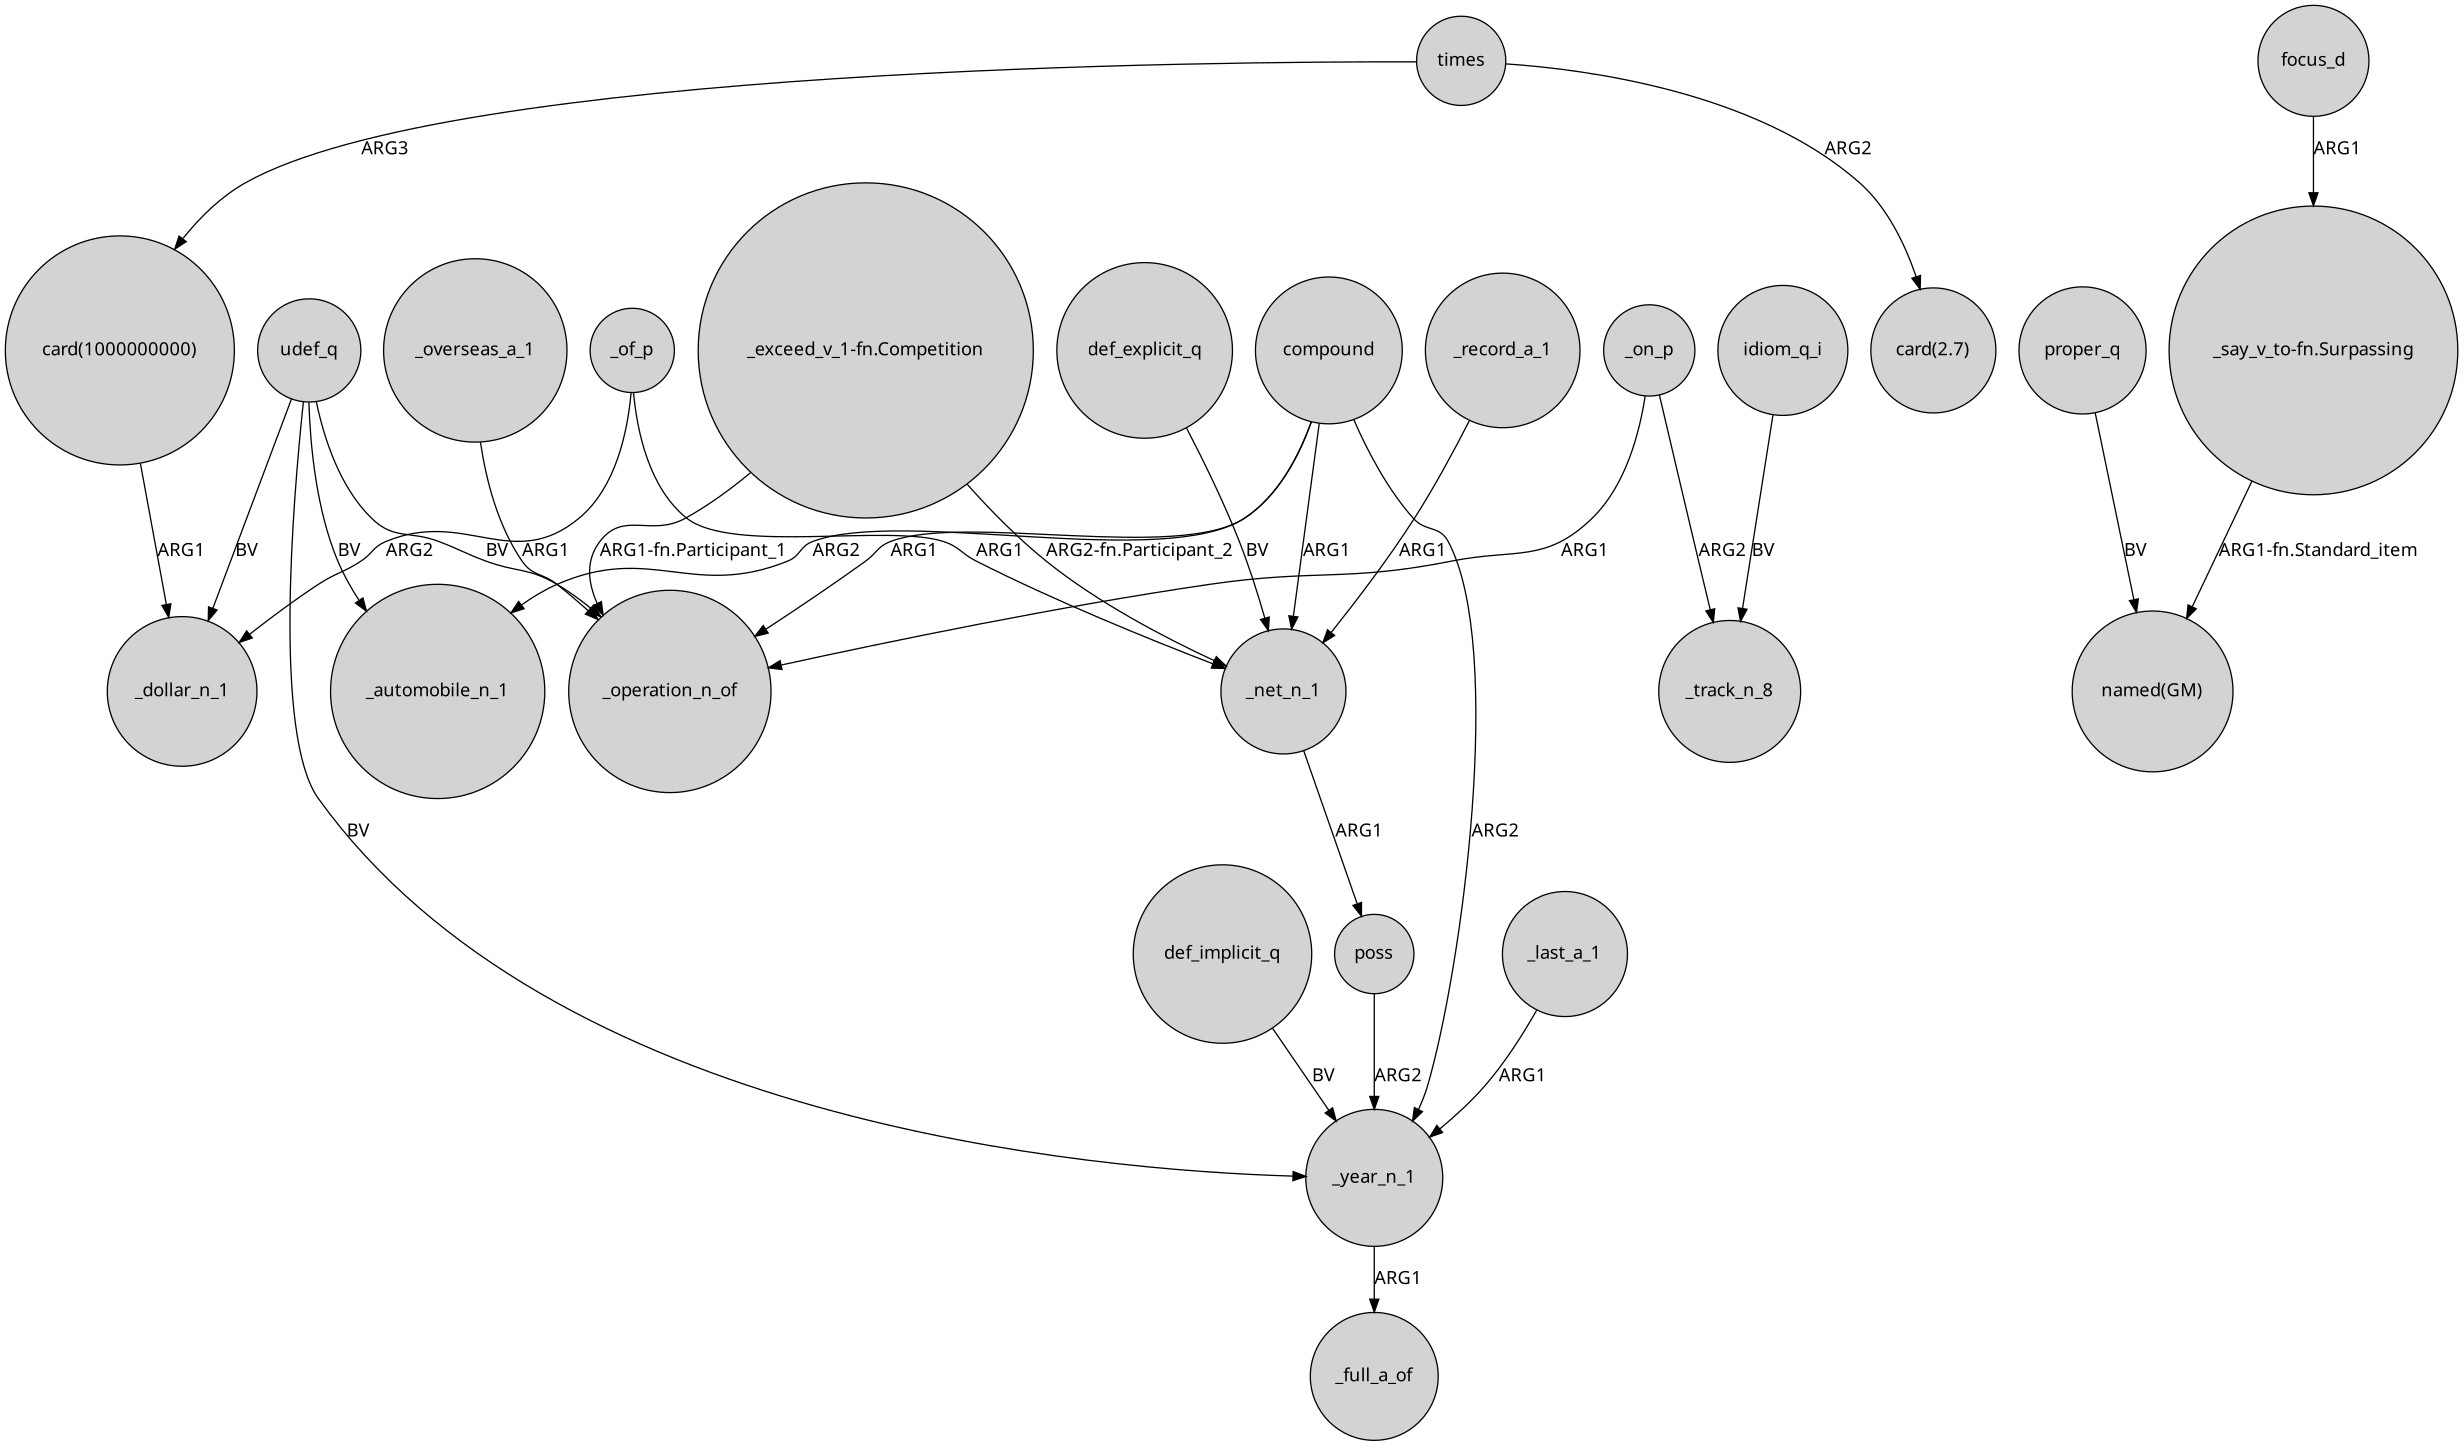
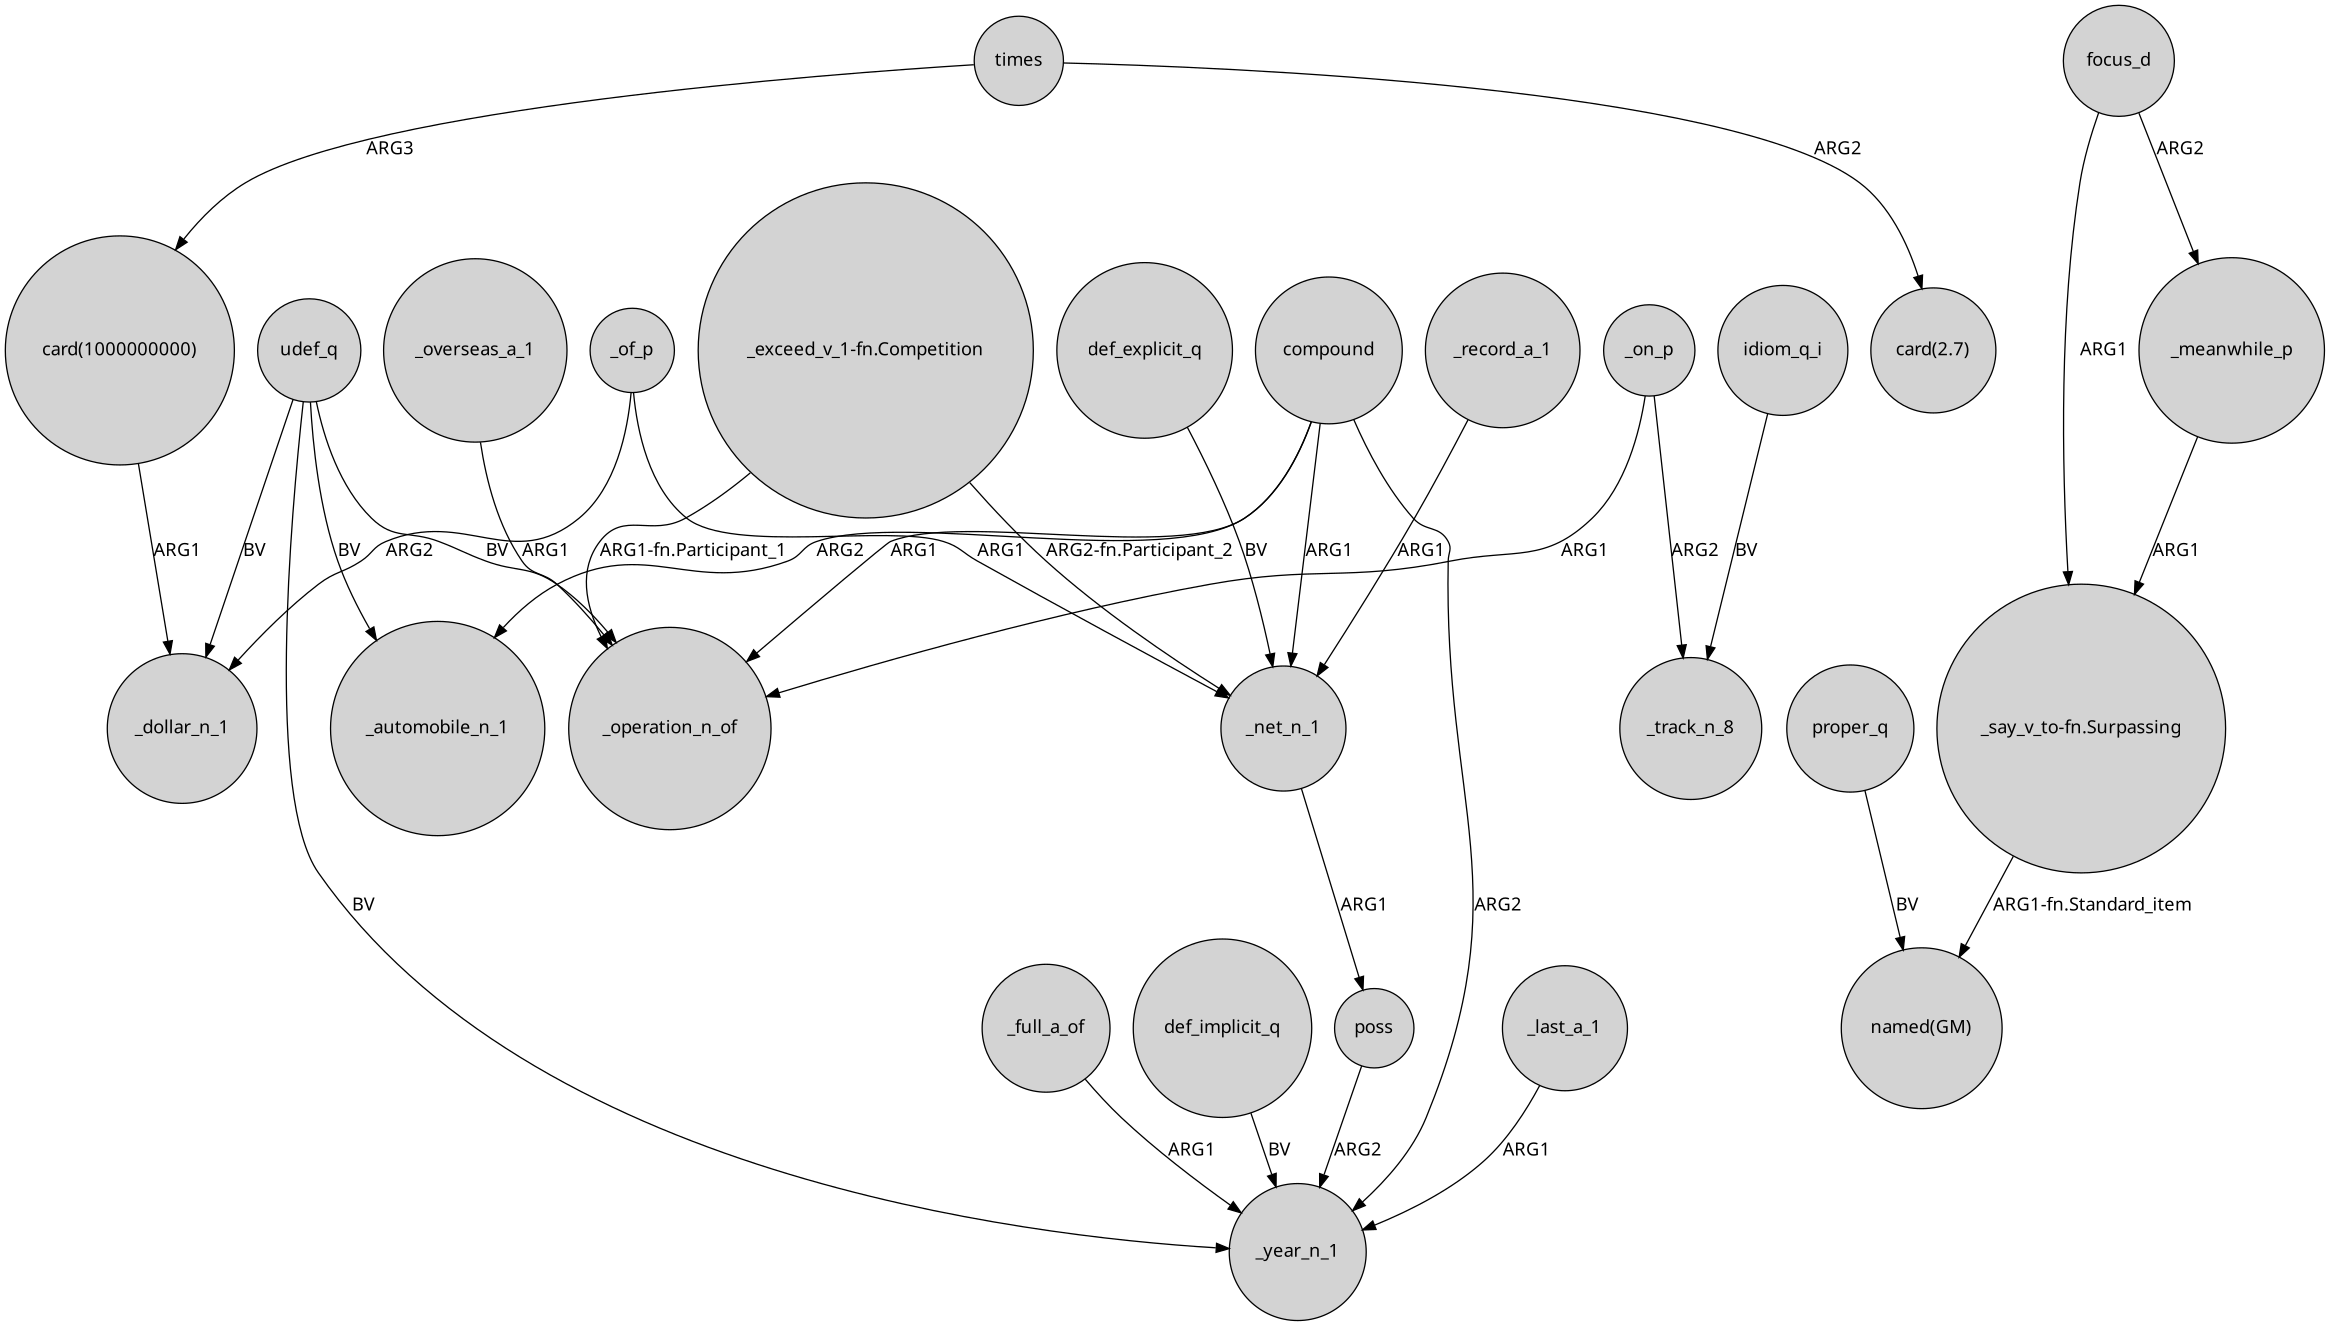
none -> (2232, 350)
(1374, 1273) -> (1154, 1146)
